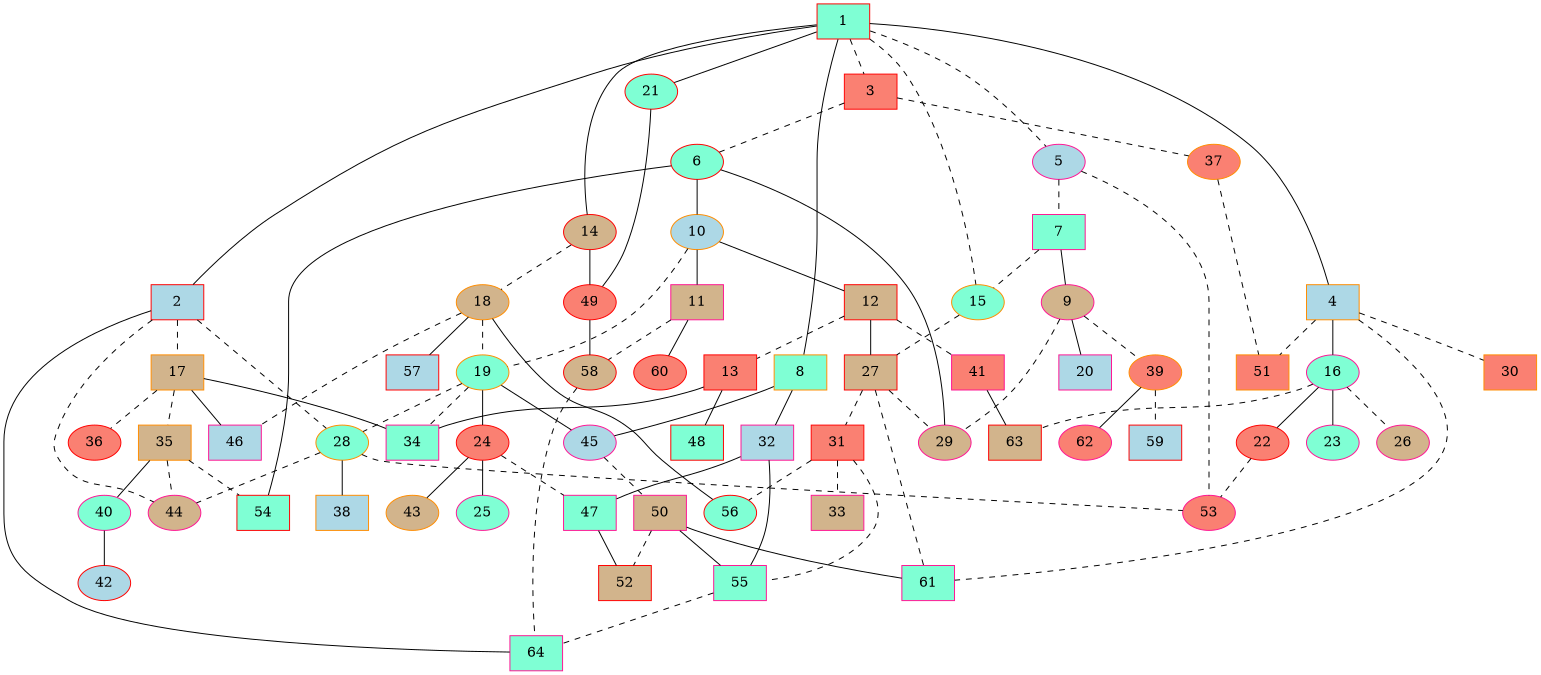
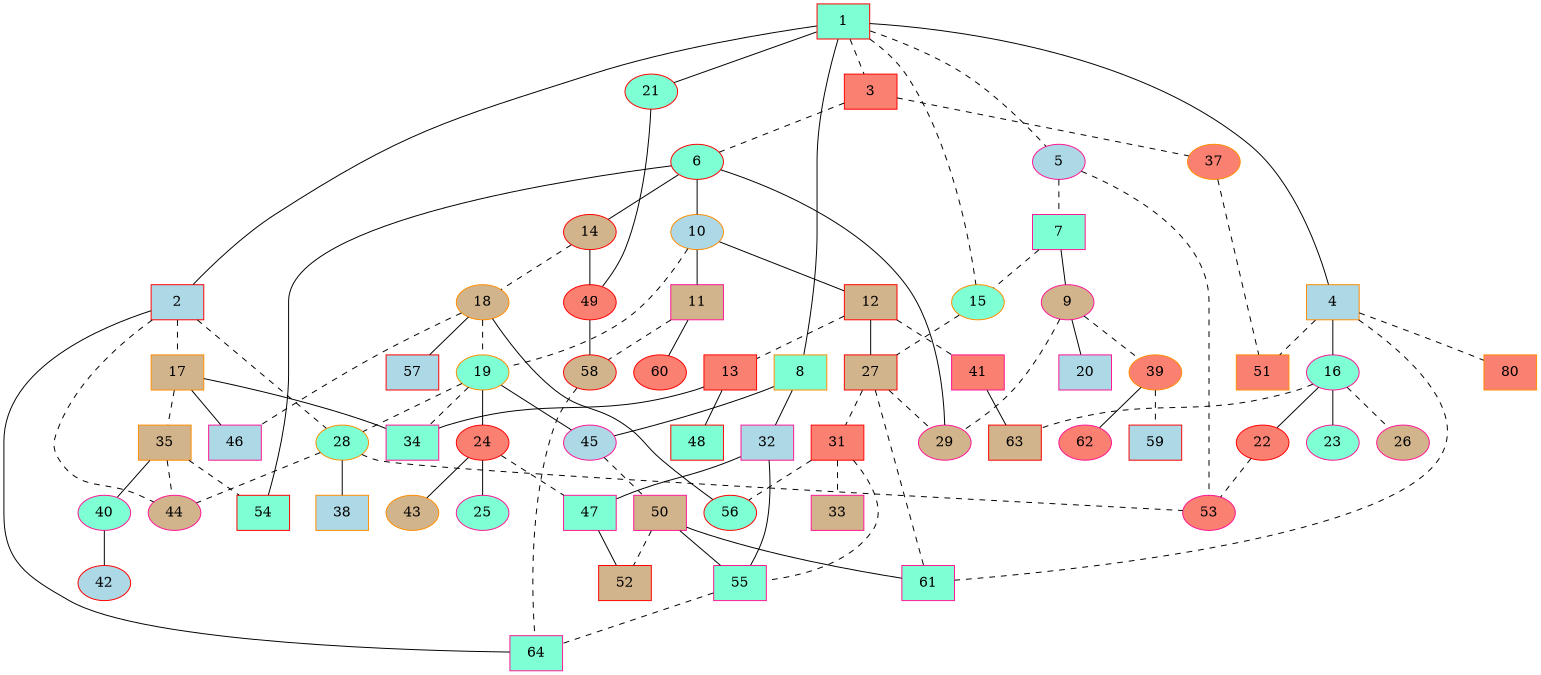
(613, 78) -> (647, 195)
(1510, 372) -> (1510, 372)
(95, 443) -> none
